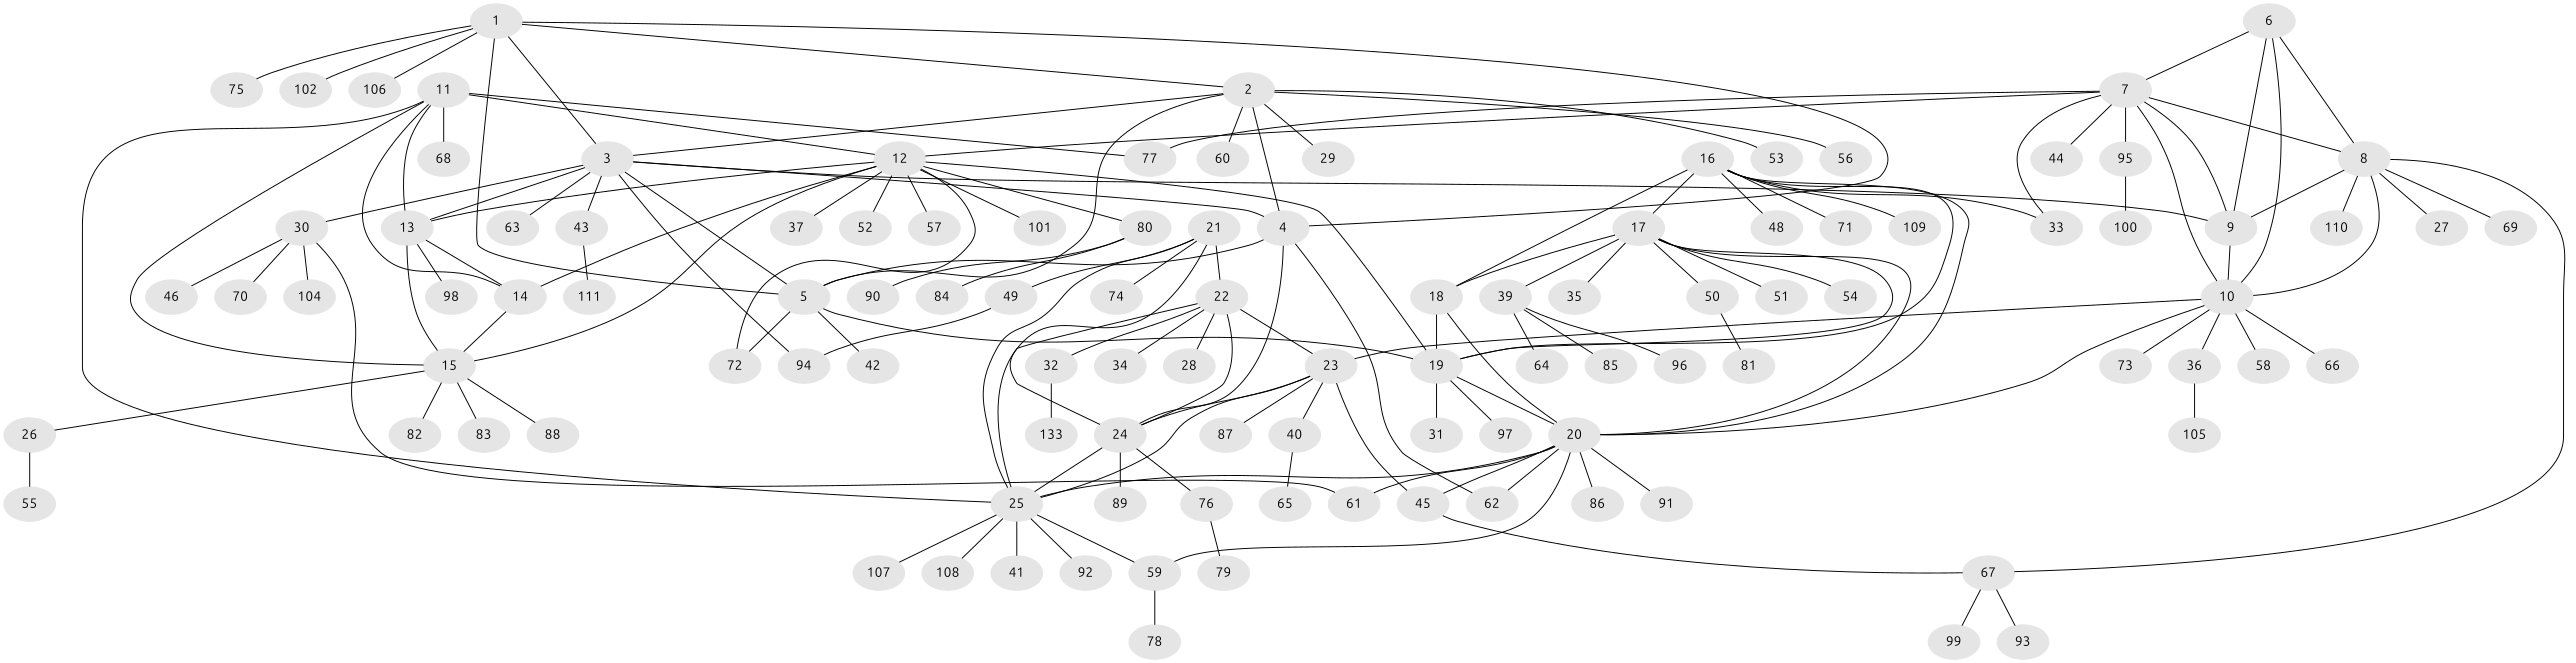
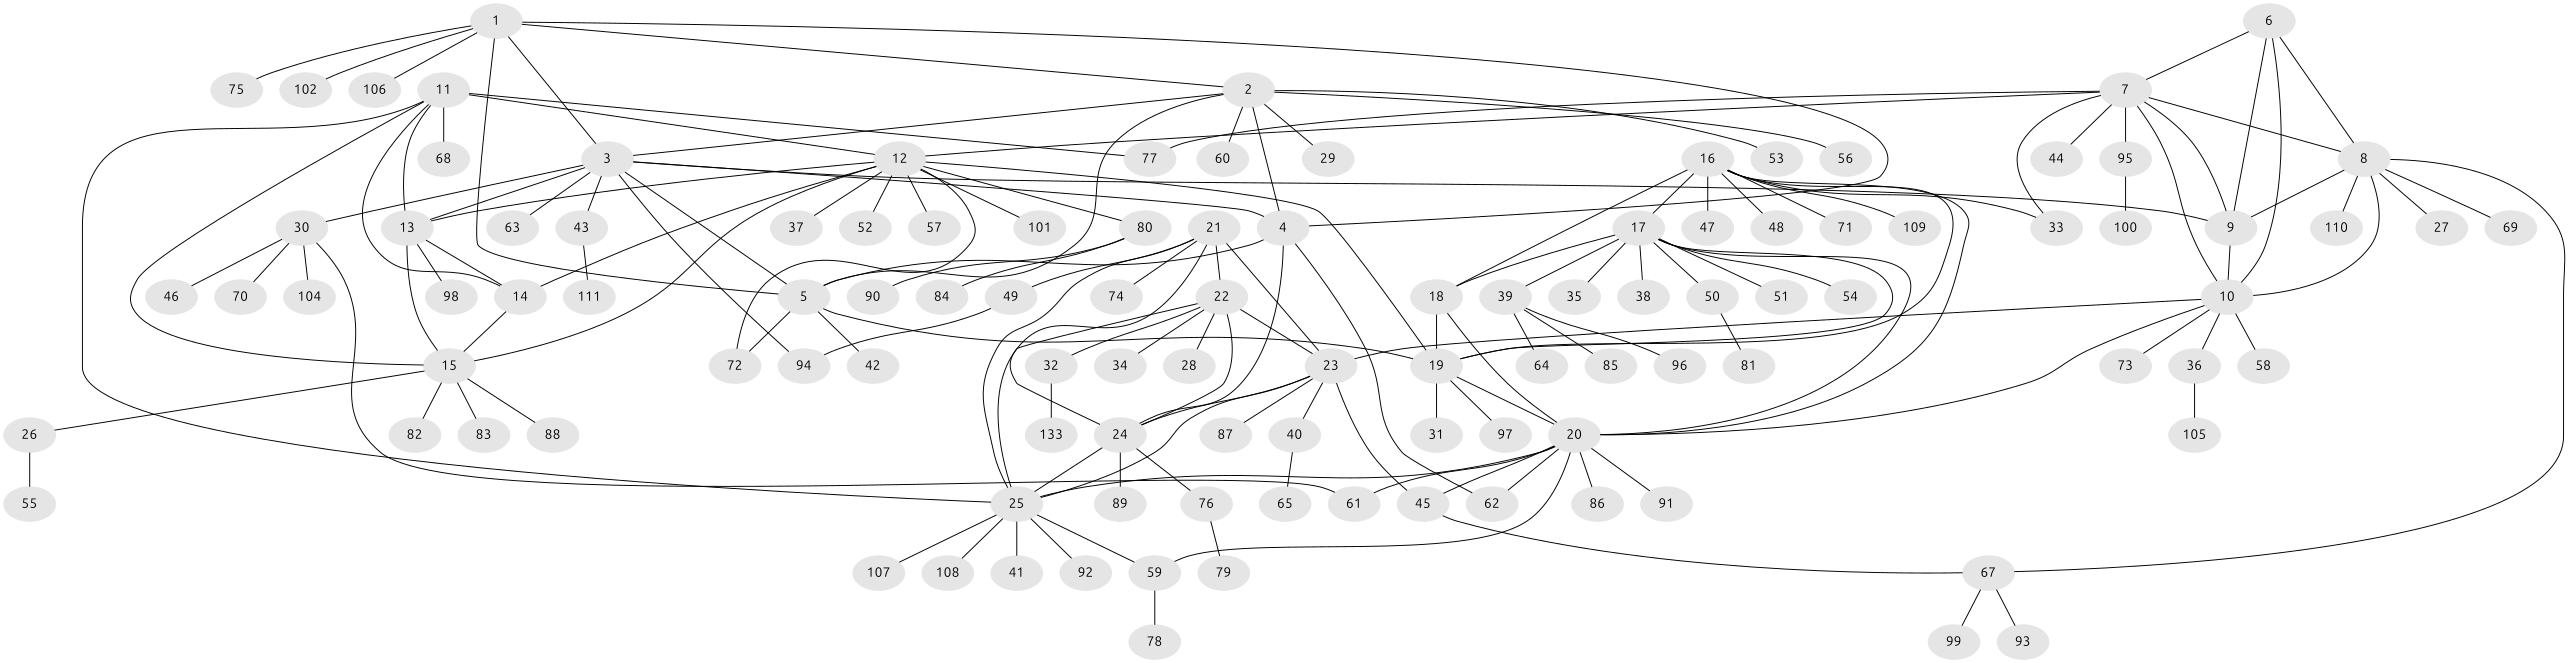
none -> (1708, 228)
none -> (1270, 294)
none -> (1644, 297)
(2333, 366) -> none
